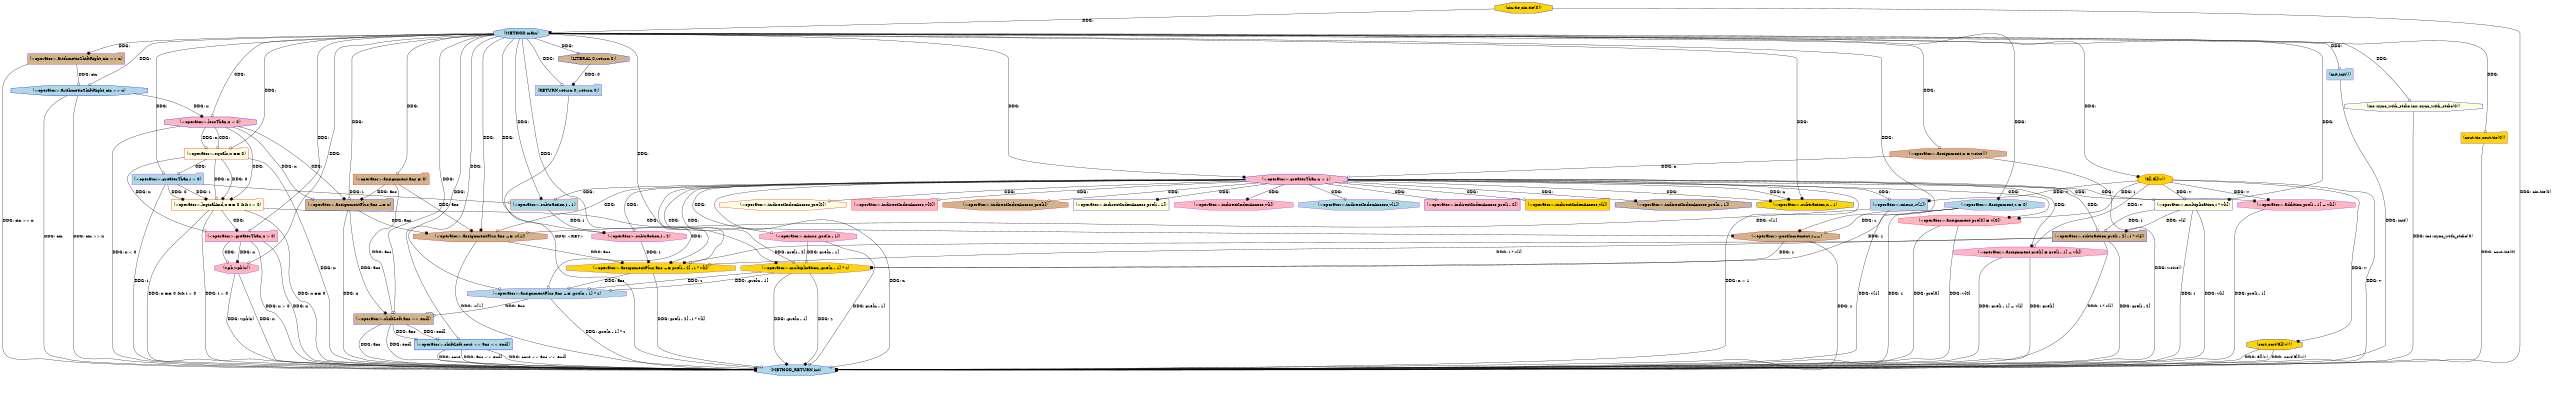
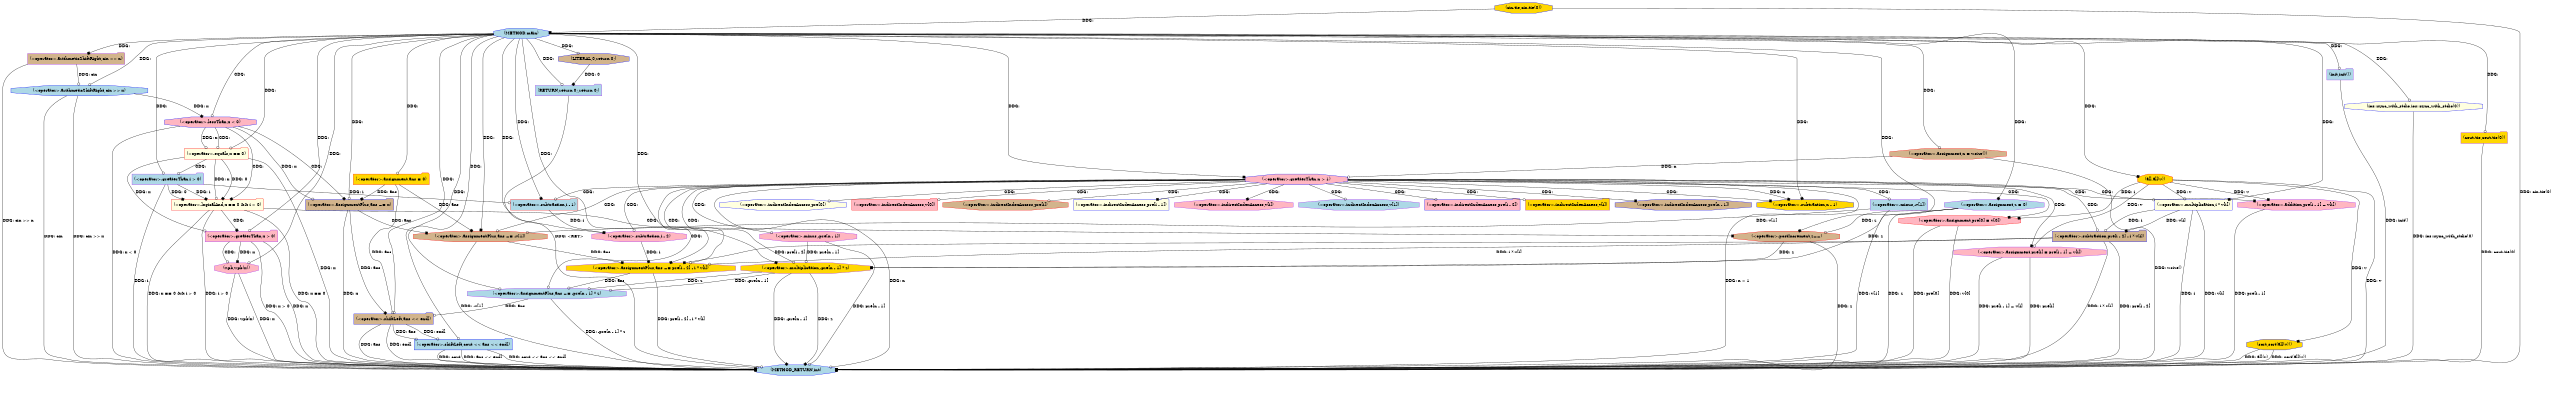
(391, 179) -> (391, 179)
(2029, 195) -> none
(783, 205) -> (783, 205)
